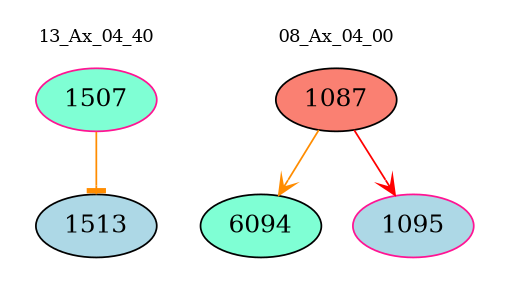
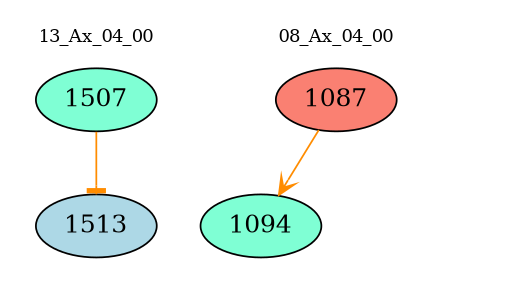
(96, 38) -> (96, 38)
(96, 100) -> (96, 100)
(261, 226) -> (261, 226)
(413, 226) -> none
